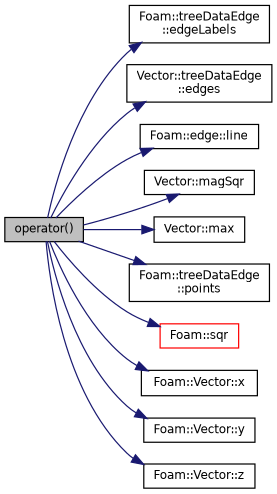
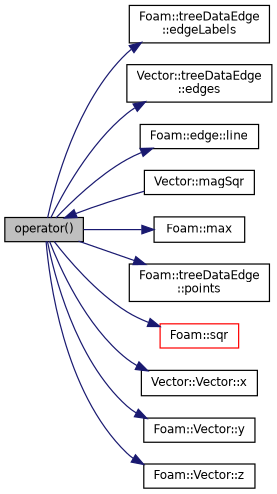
(126, 213) -> (110, 202)
(199, 230) -> (199, 230)
(199, 383) -> (199, 383)
